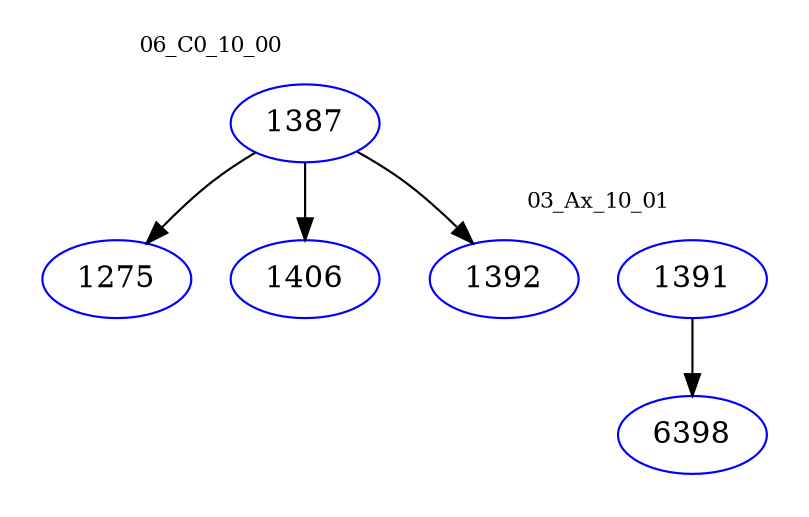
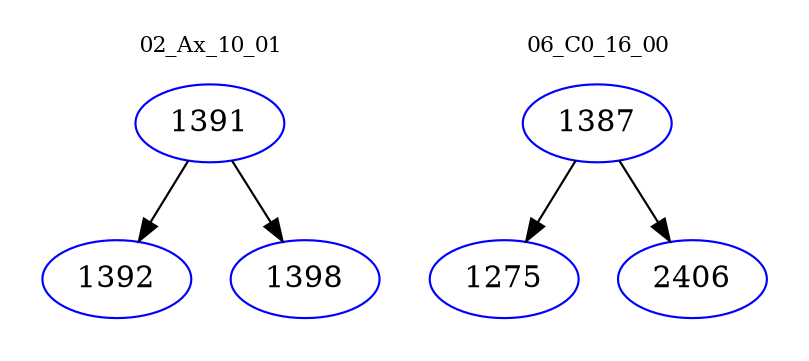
(211, 47) -> (598, 47)
(427, 199) -> (169, 191)
(598, 202) -> (211, 47)
(305, 279) -> (692, 279)
(692, 435) -> (305, 279)
